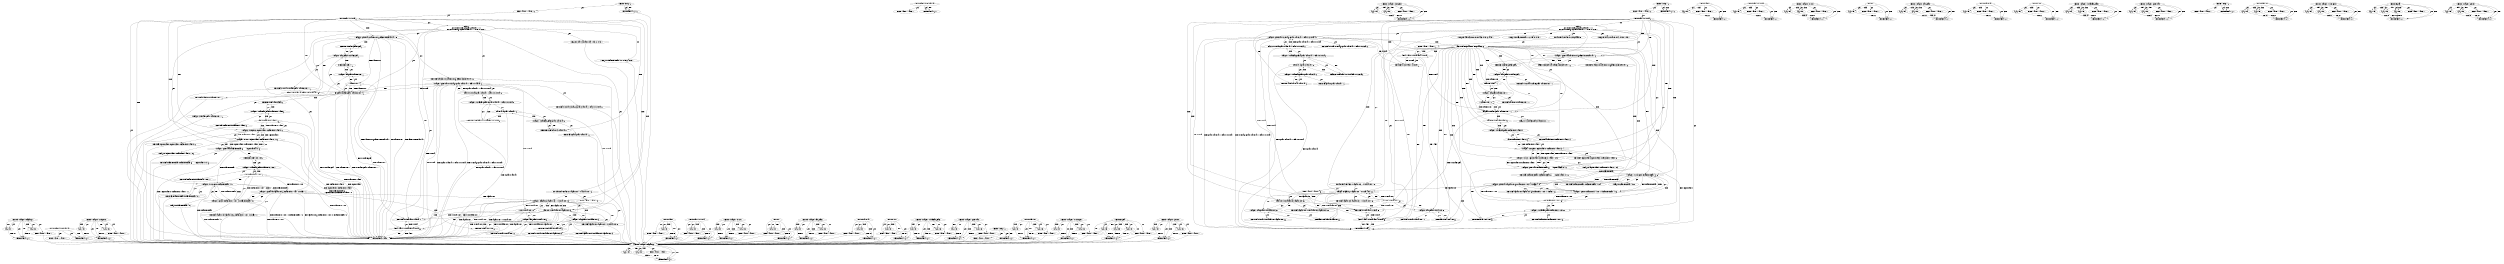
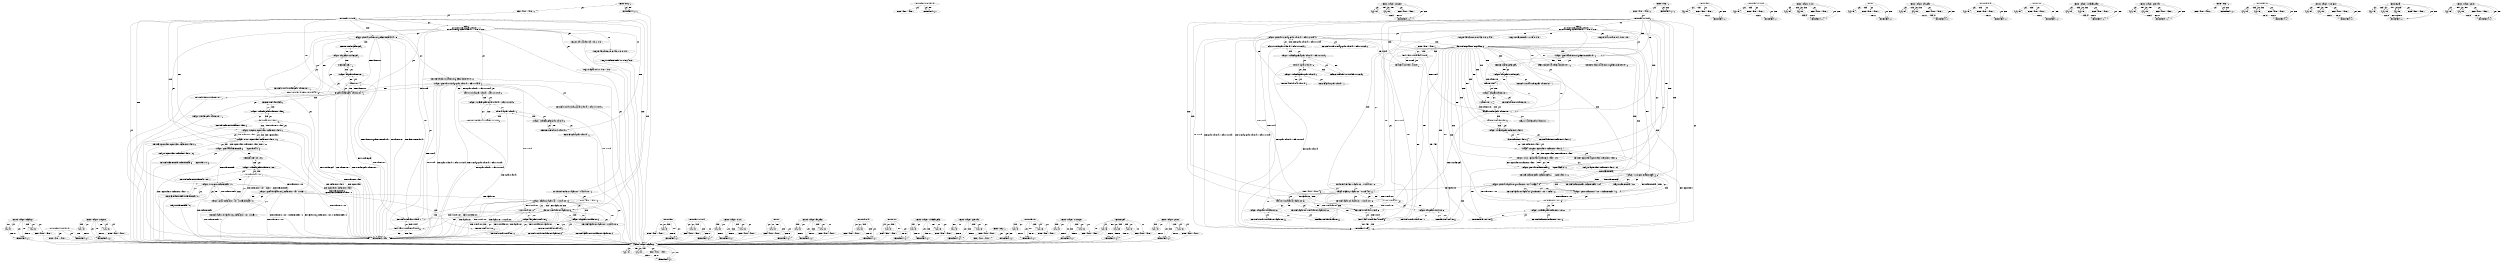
(1567, 37) -> none
none -> (610, 51)
none -> (597, 70)
